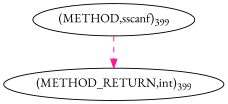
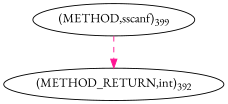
(184, 83) -> (184, 83)
